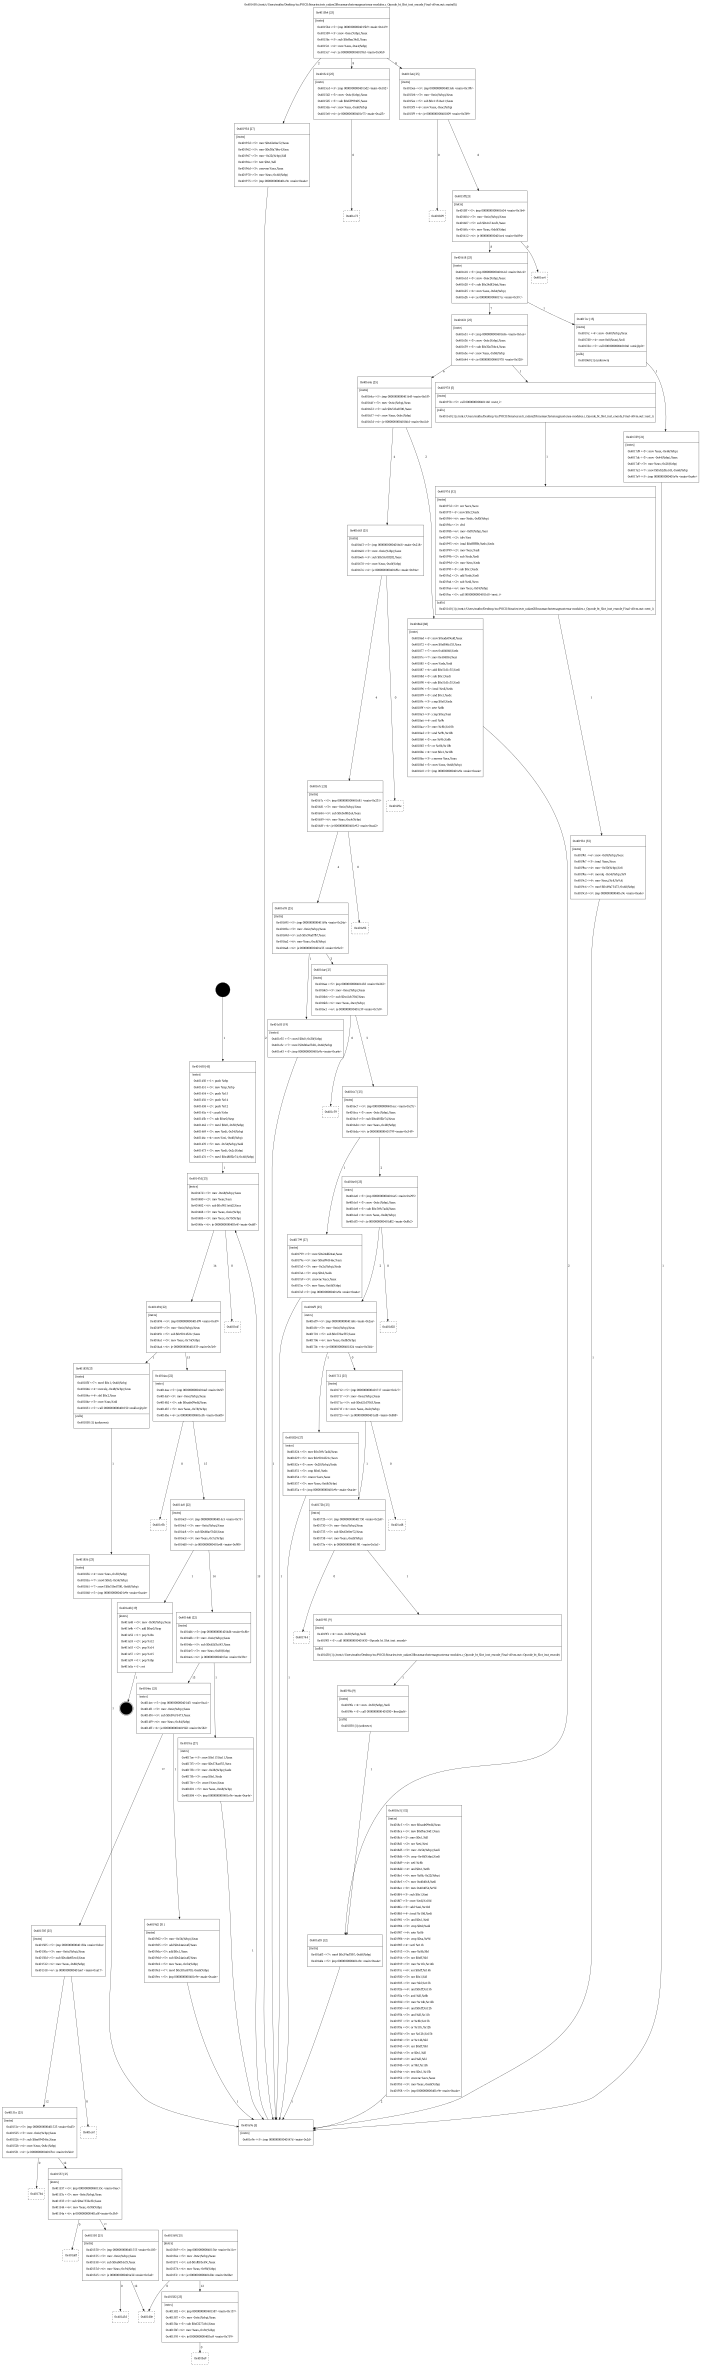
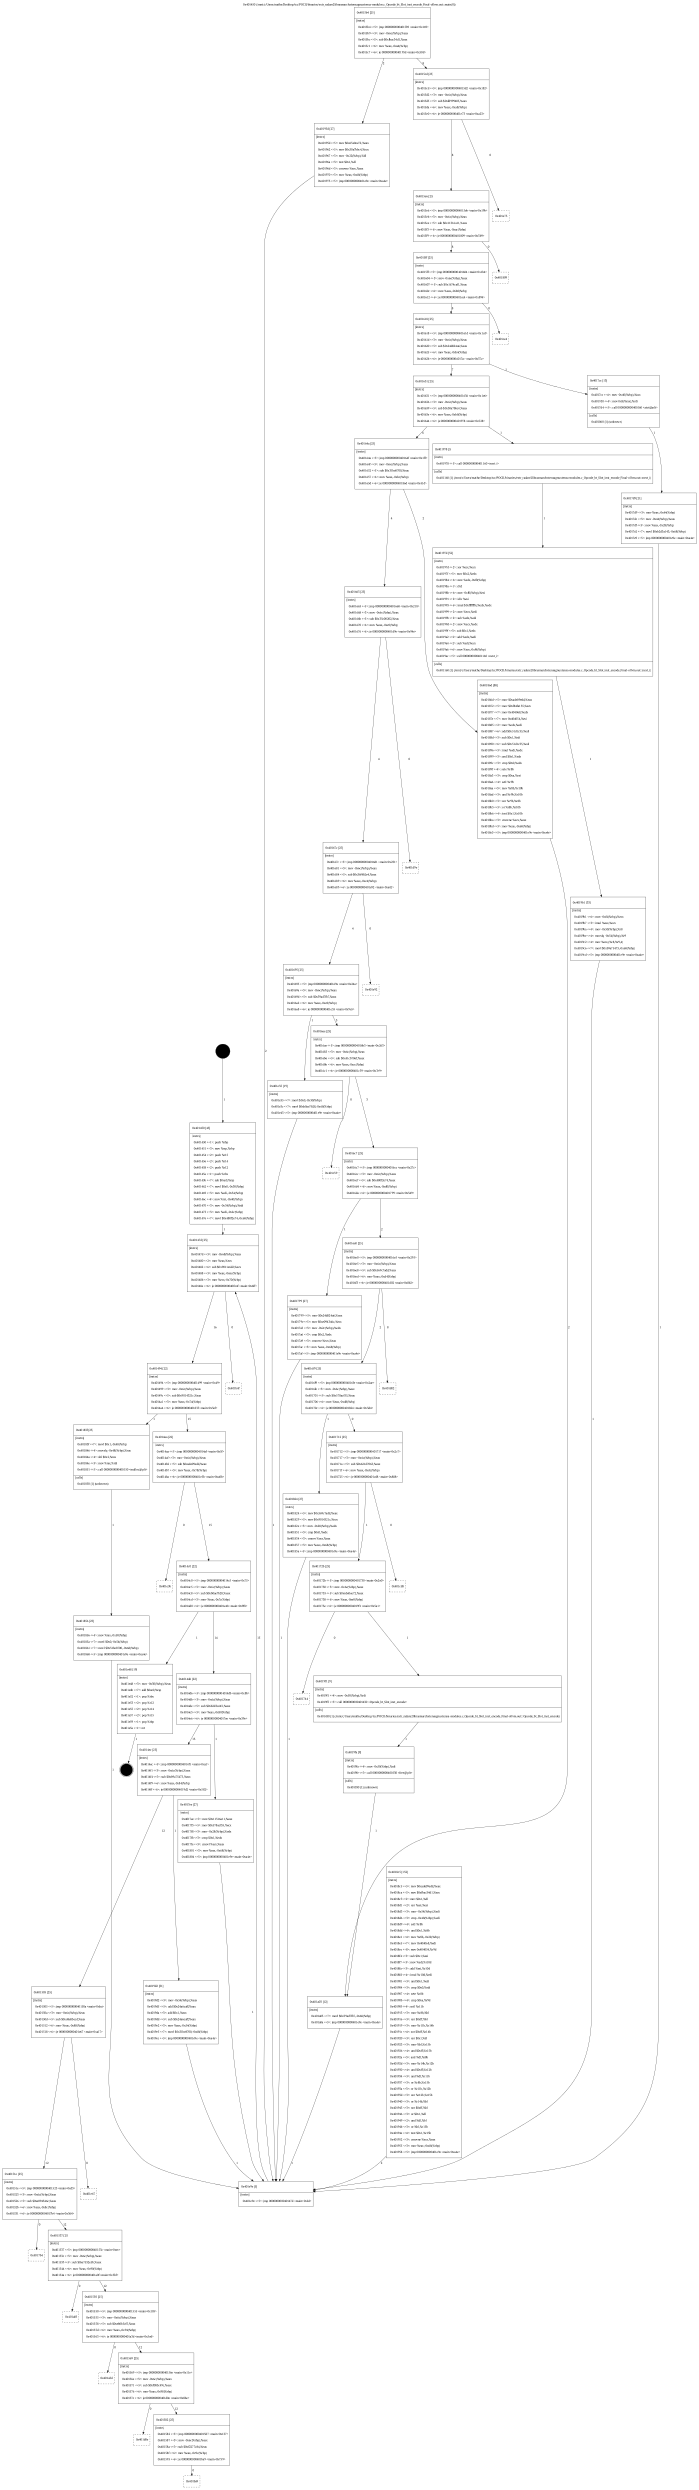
(394, 63) -> (451, 154)
(137, 2295) -> (138, 2347)
